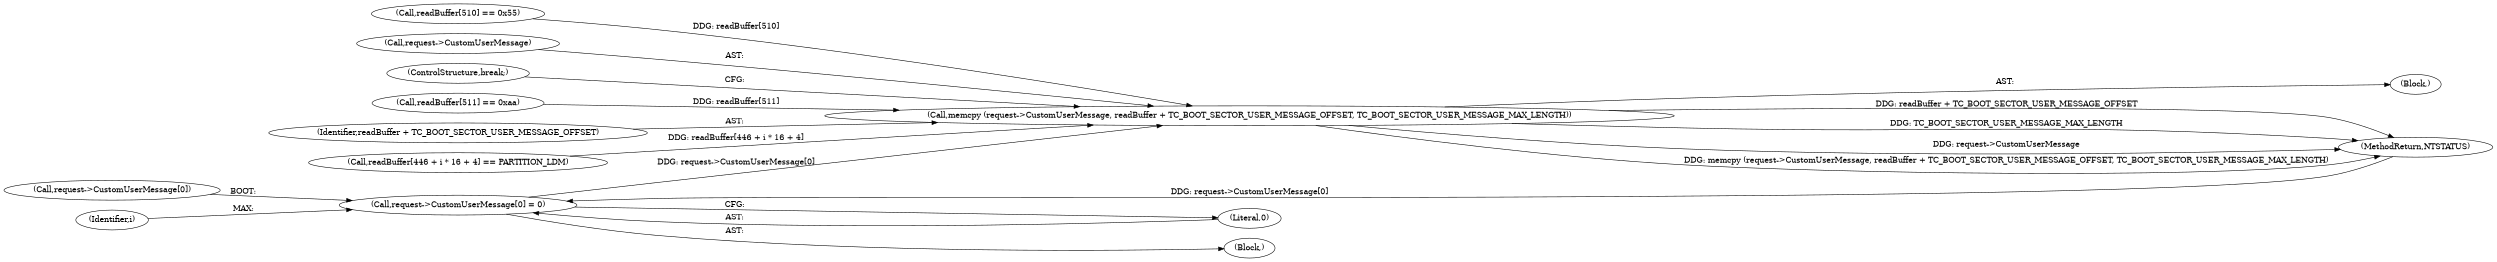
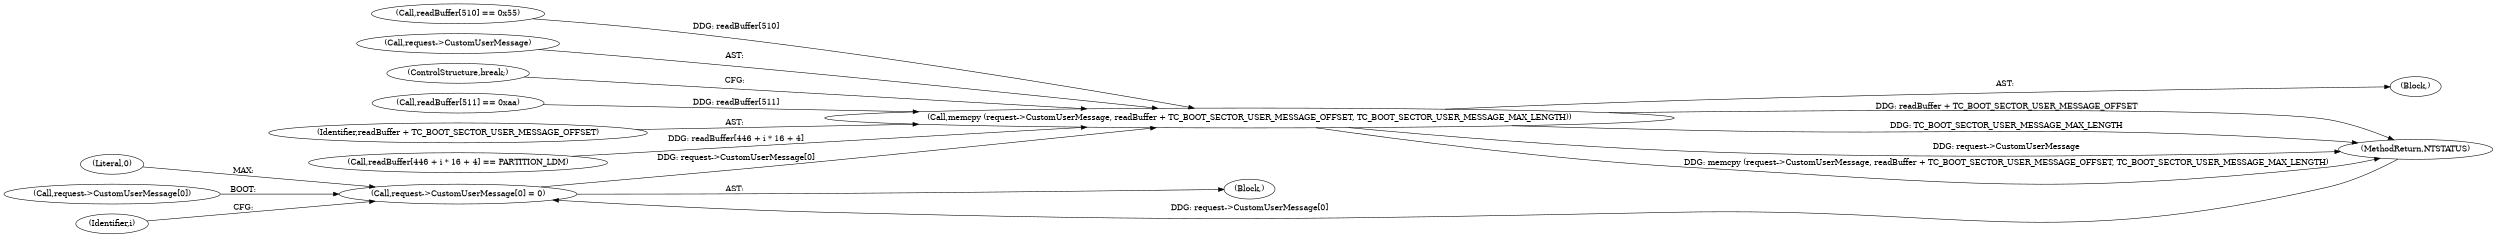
(245, 209) -> (245, 208)
(894, 212) -> none
(736, 218) -> (245, 171)
